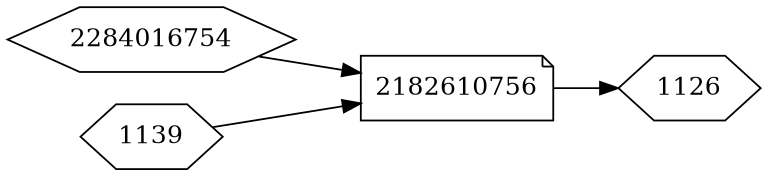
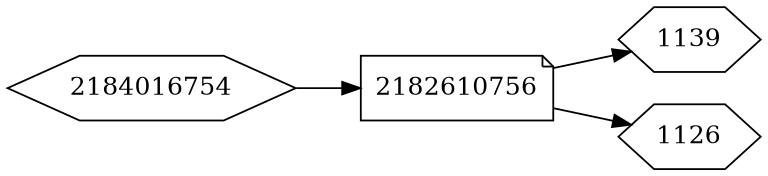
(152, 40) -> (152, 88)
(278, 117) -> (583, 62)
